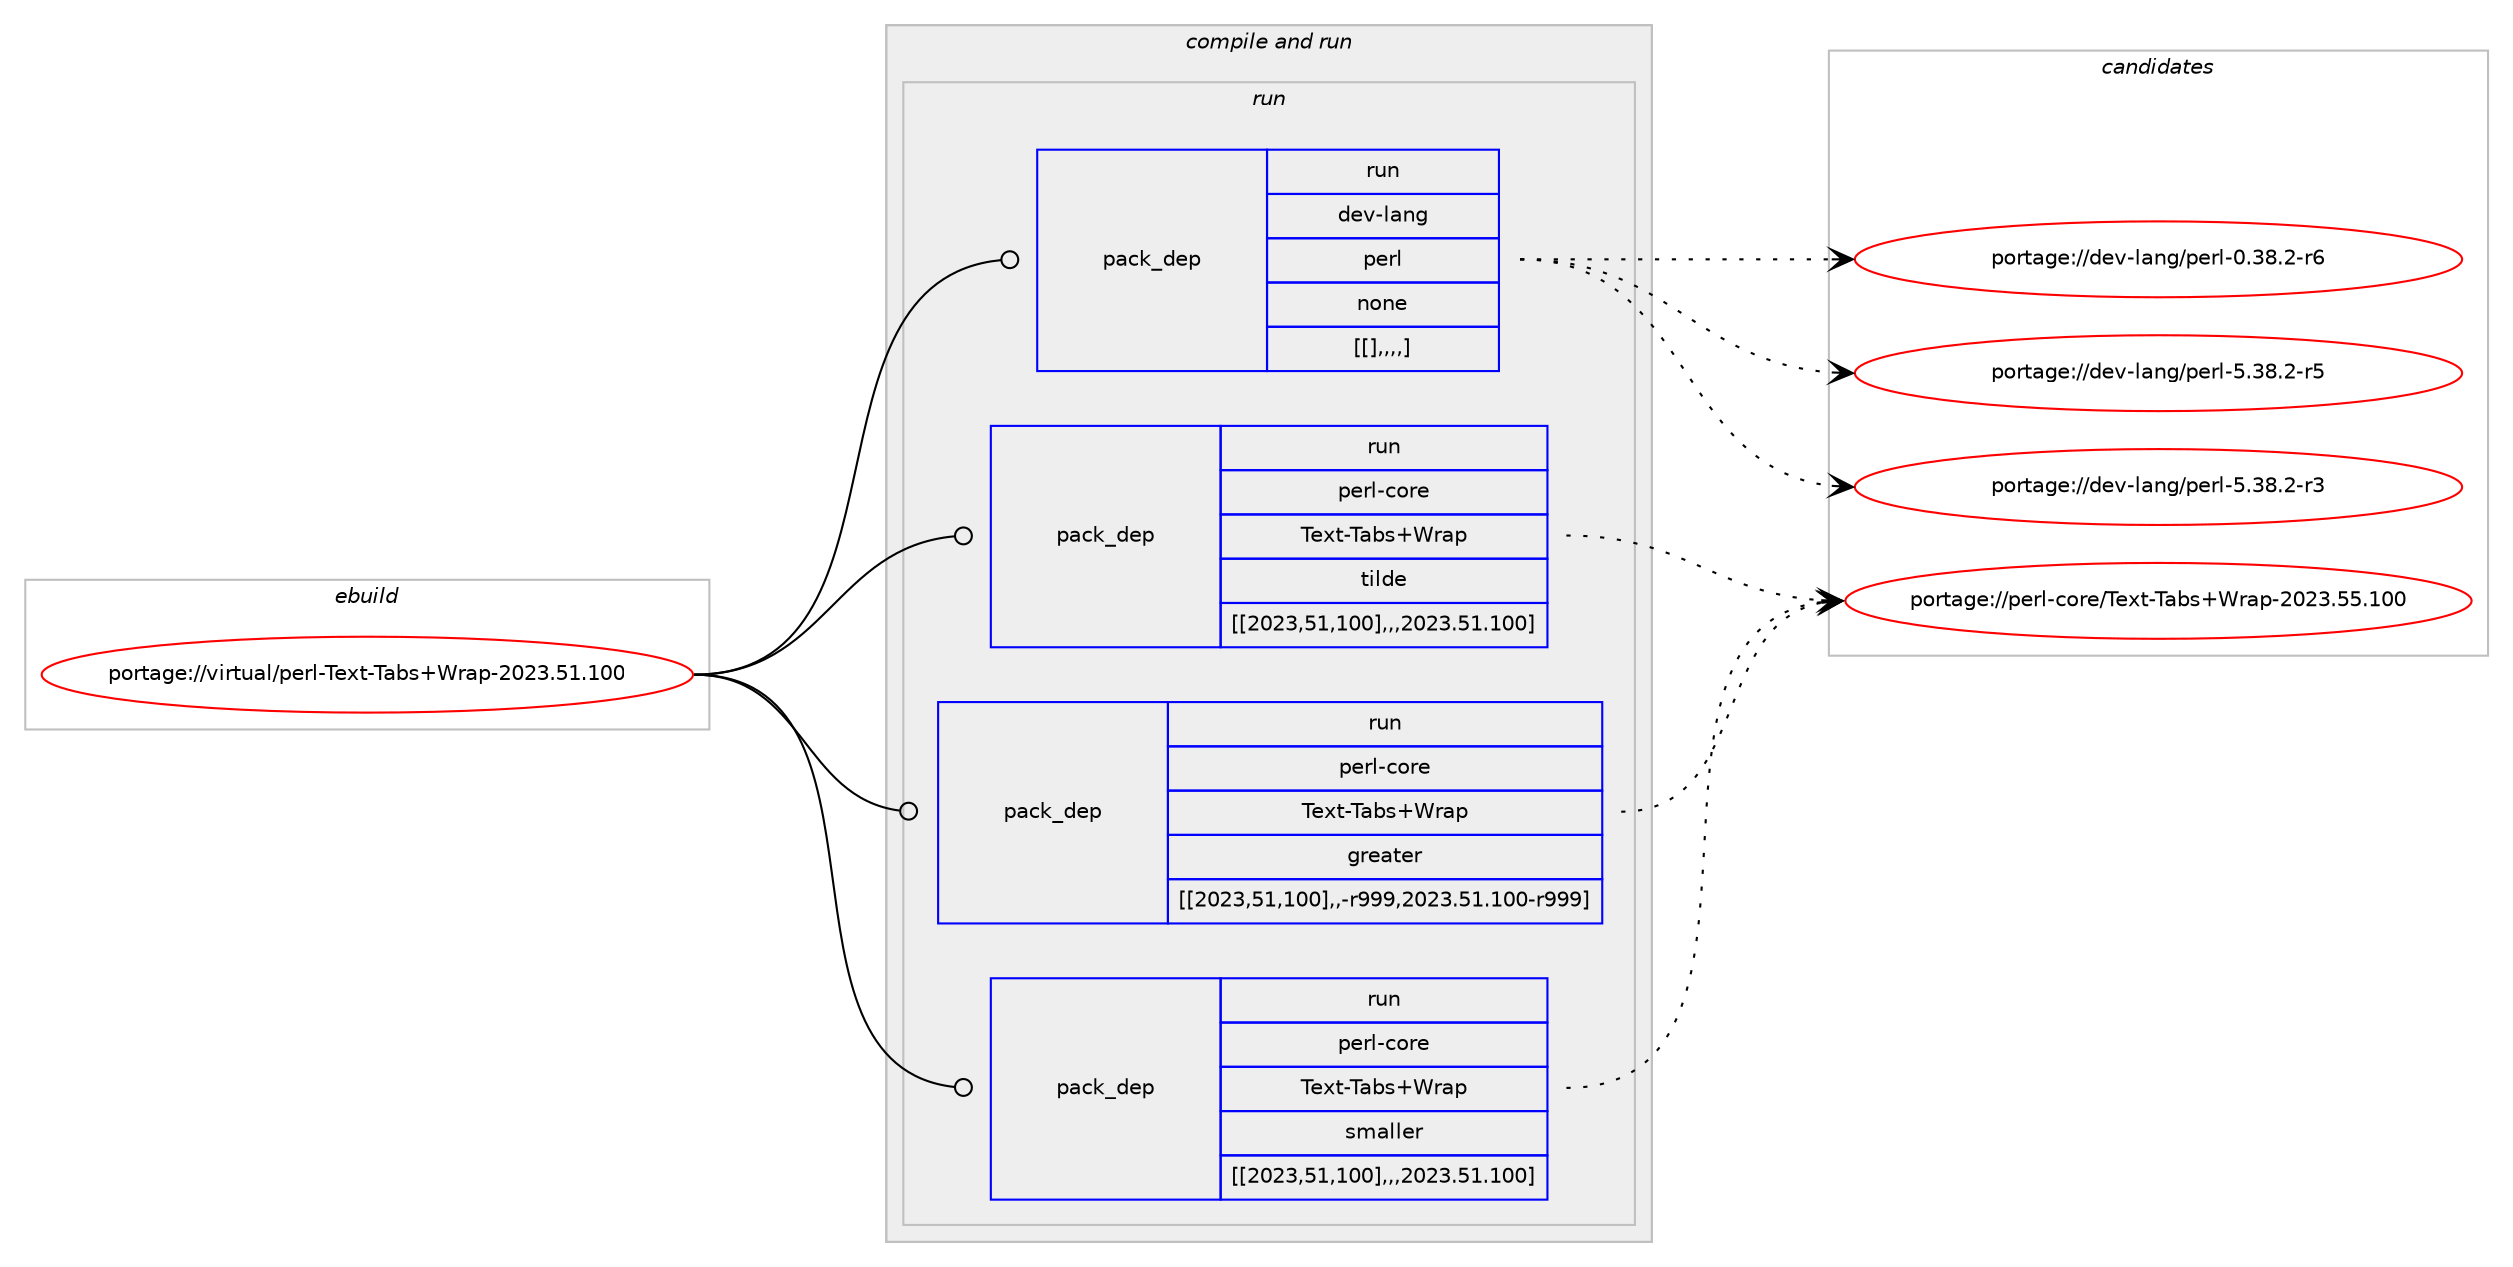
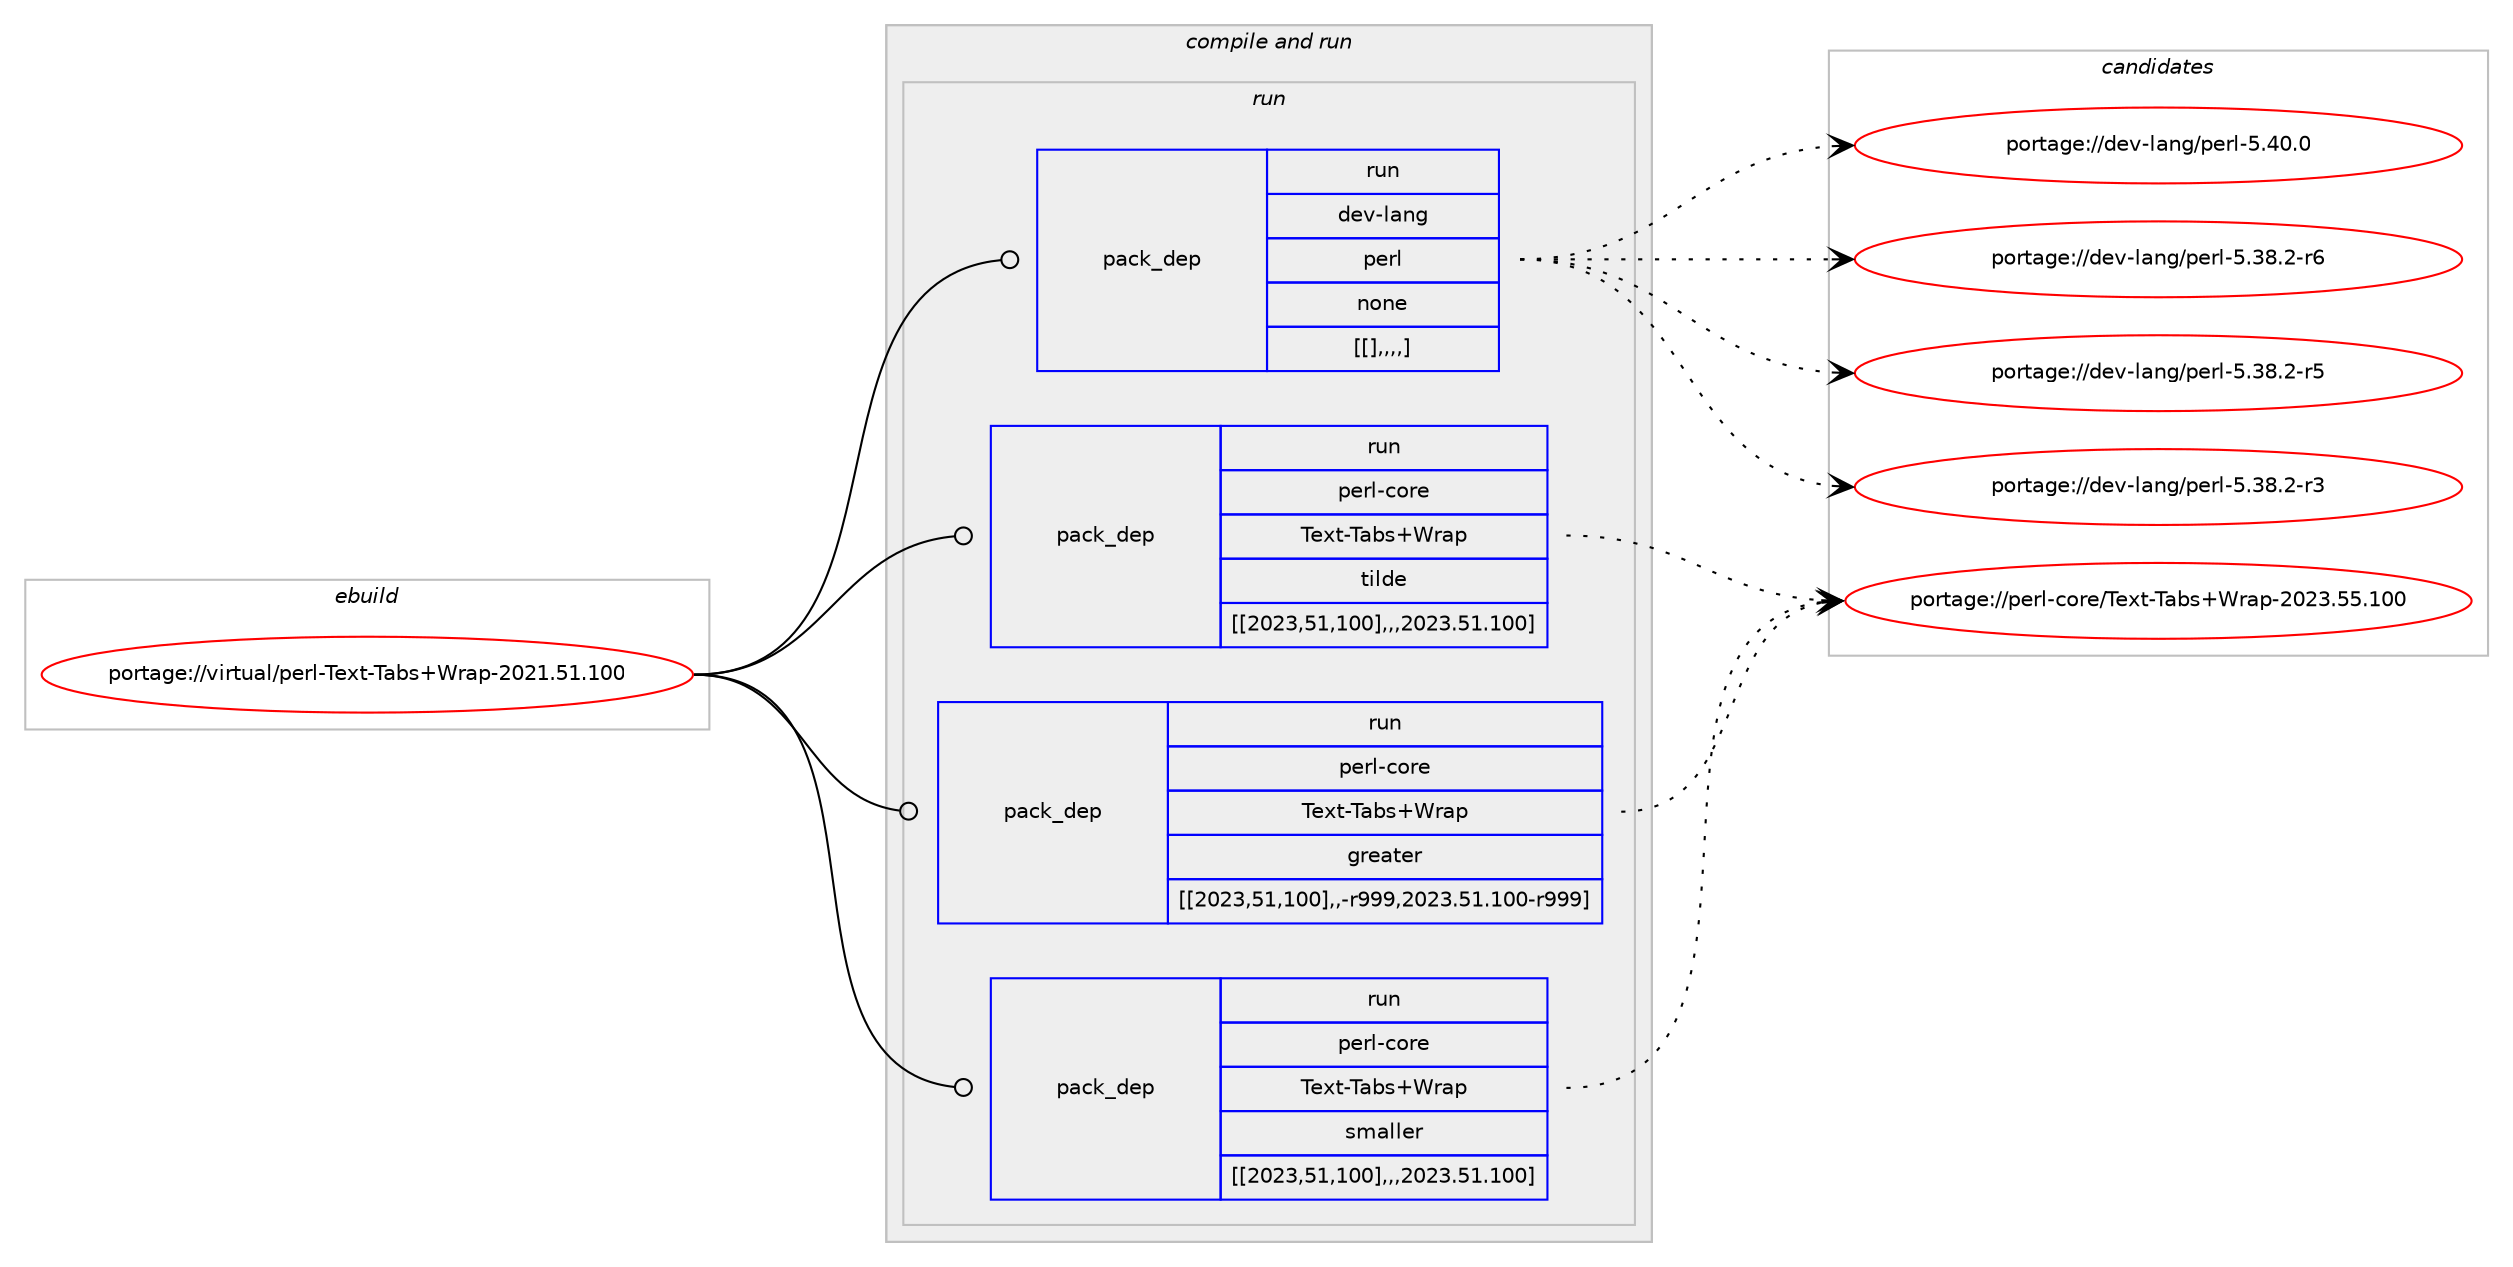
none -> (2159, 145)
(2159, 259) -> (2159, 259)
(367, 675) -> (367, 675)
